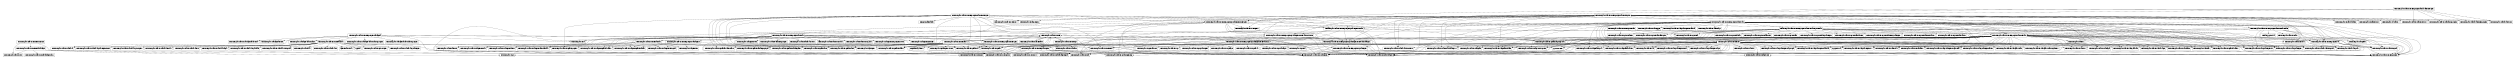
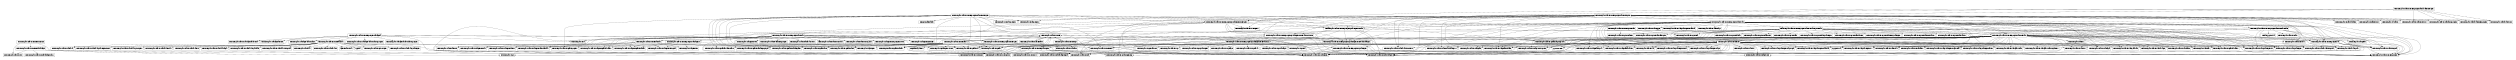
(1005, 22) -> (1005, 22)
(891, 49) -> (891, 49)
